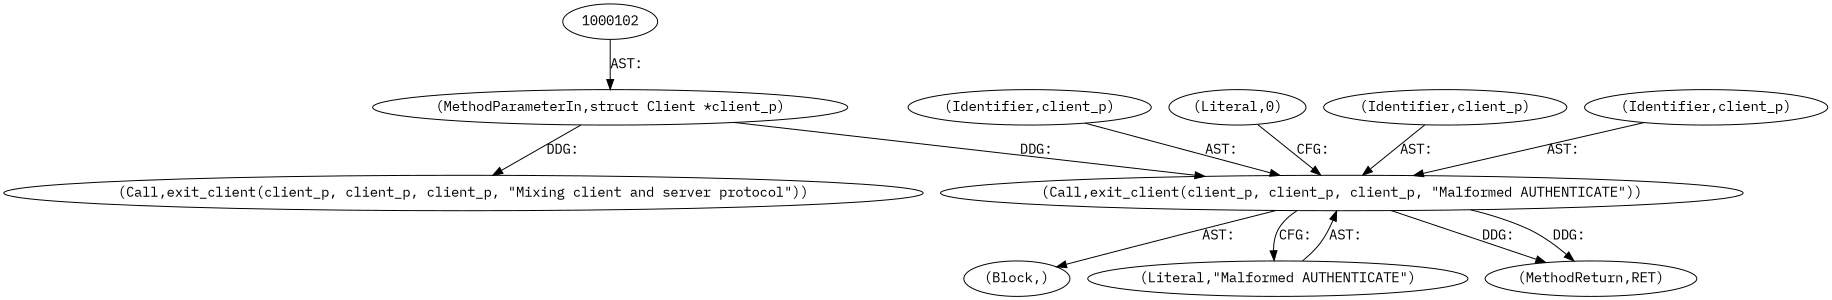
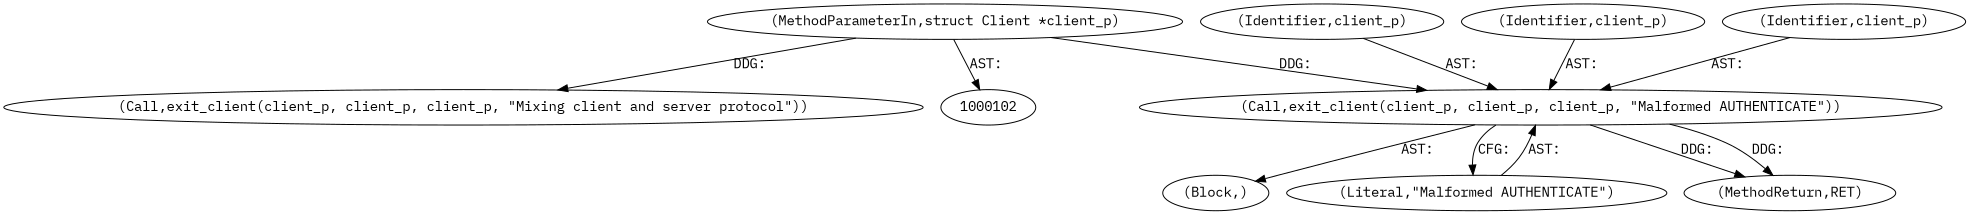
(610, 60) -> (964, 60)
(1238, 107) -> none
